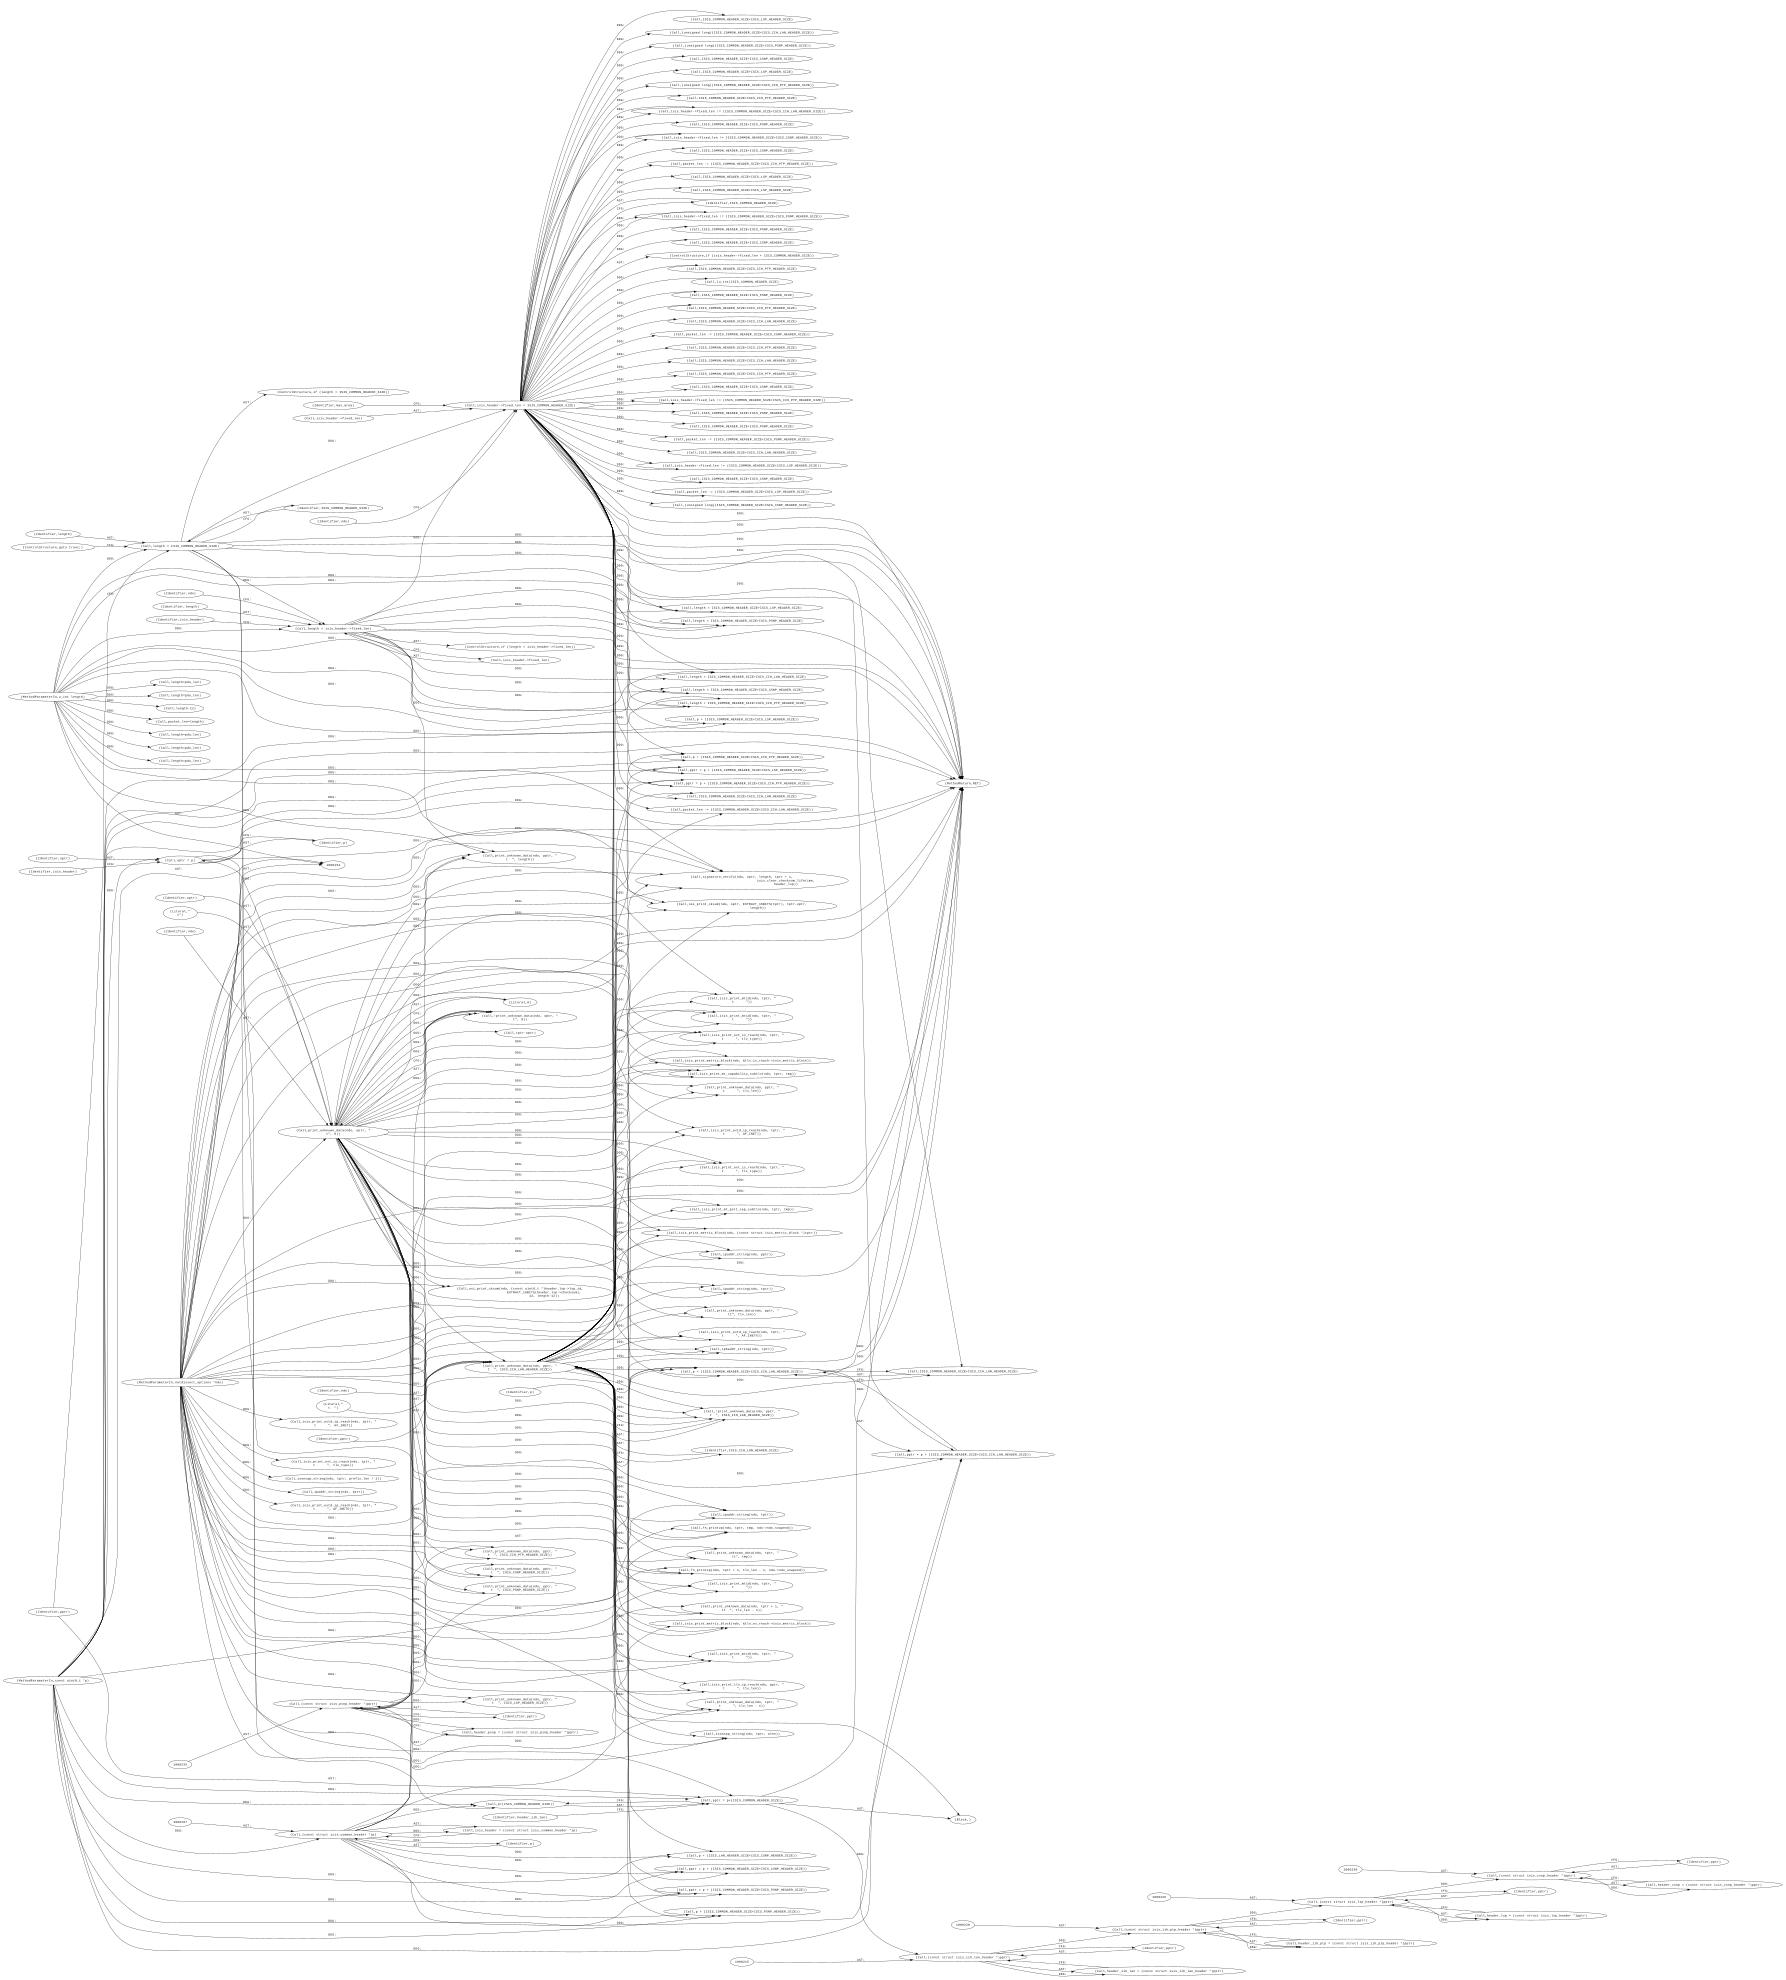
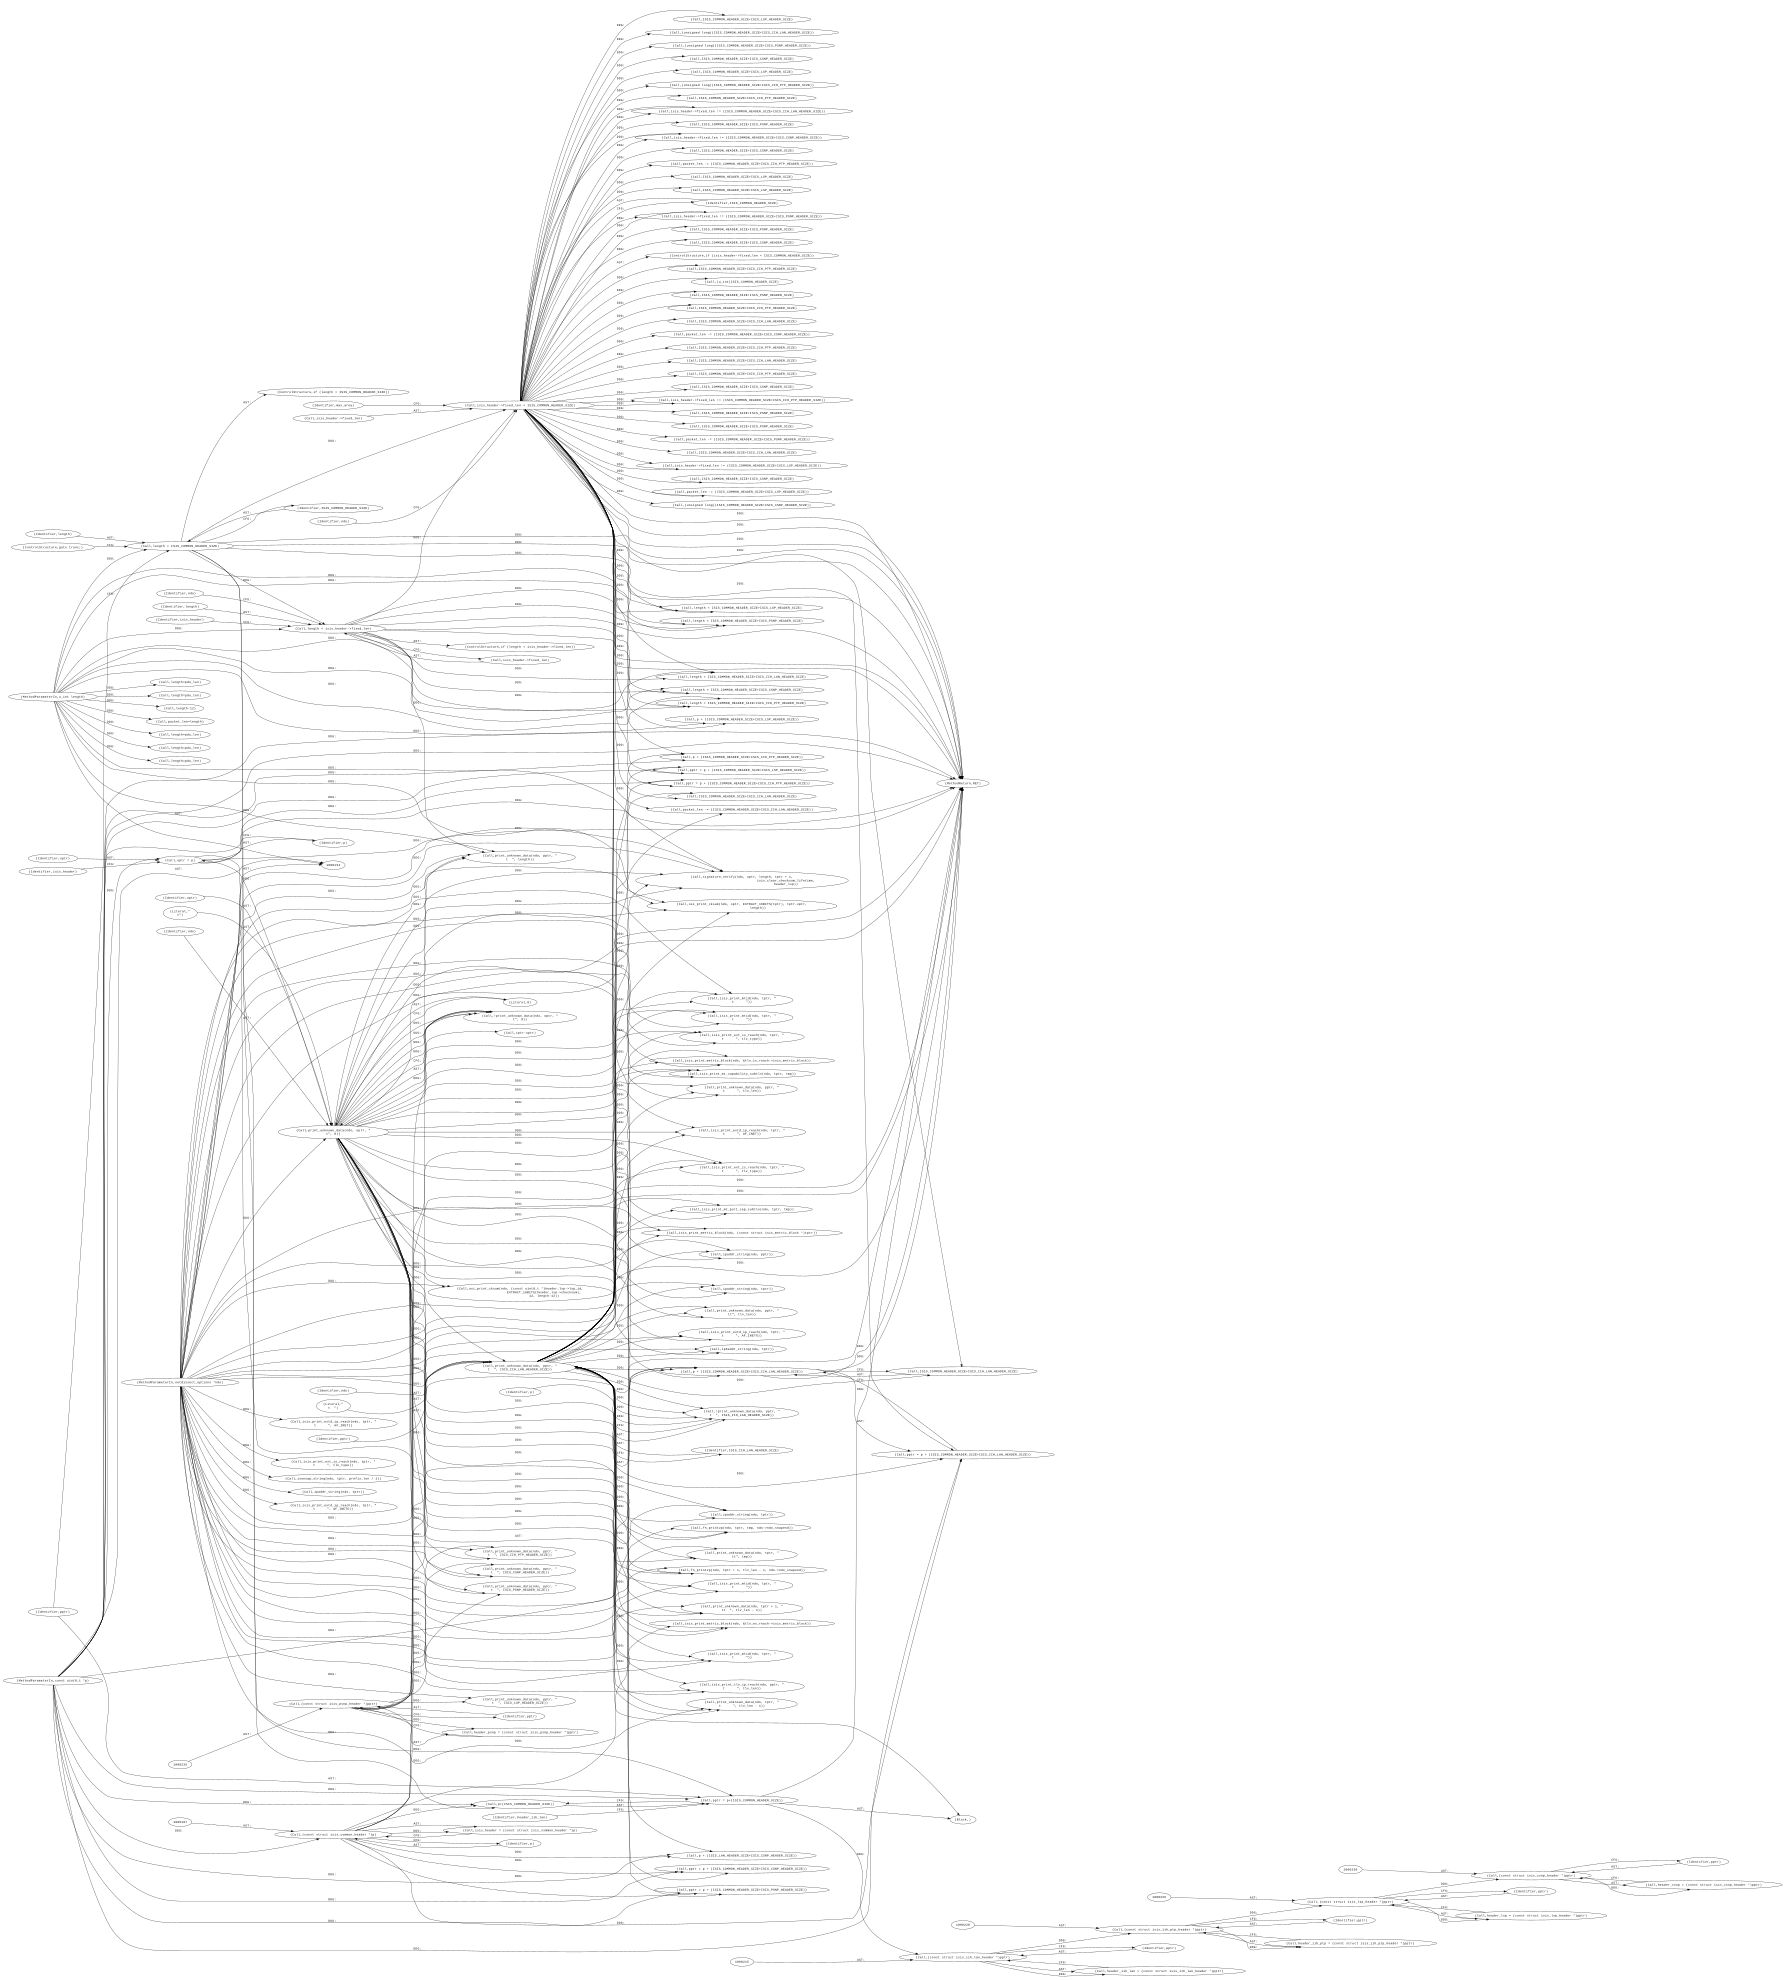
(742, 1734) -> none
(742, 1912) -> none
